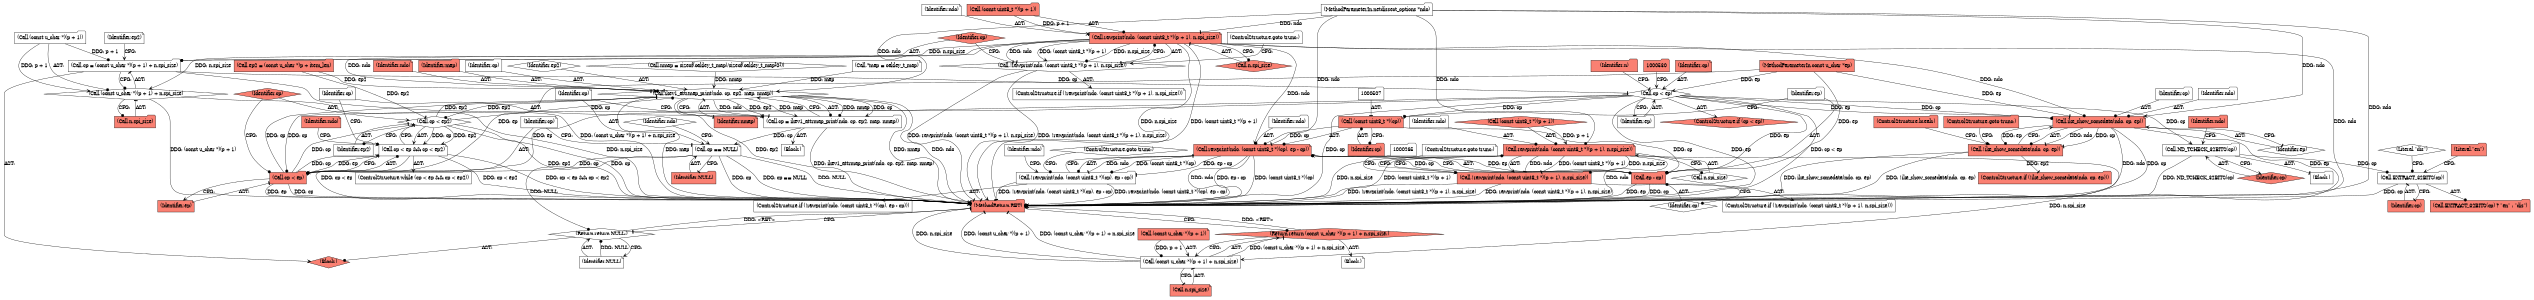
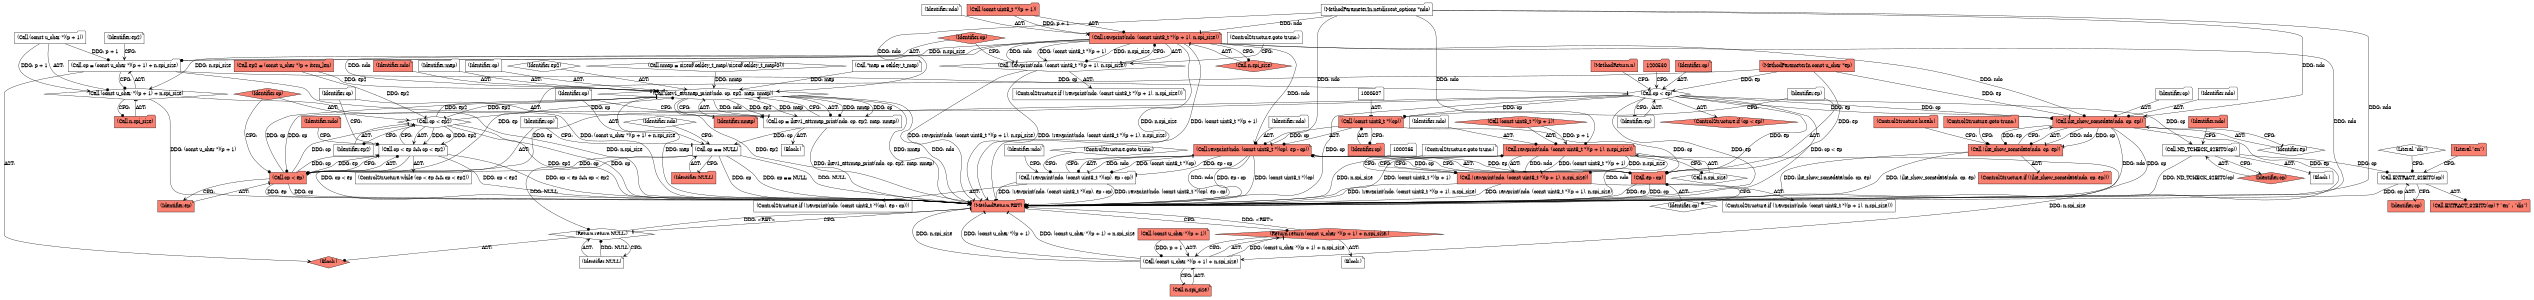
(439, 66) -> (439, 66)
(1614, 66) -> (1614, 66)
(1657, 66) -> (1657, 66)
(551, 102) -> (551, 102)
(2038, 164) -> (2038, 164)
